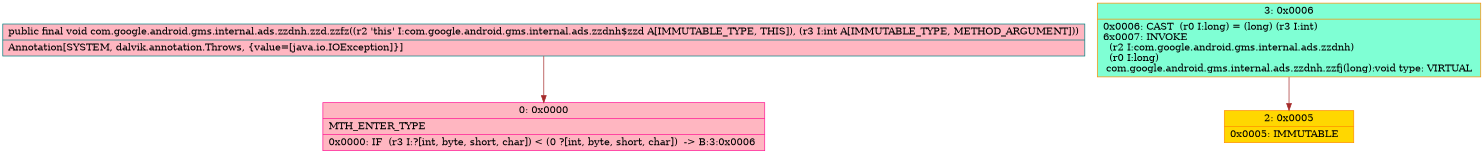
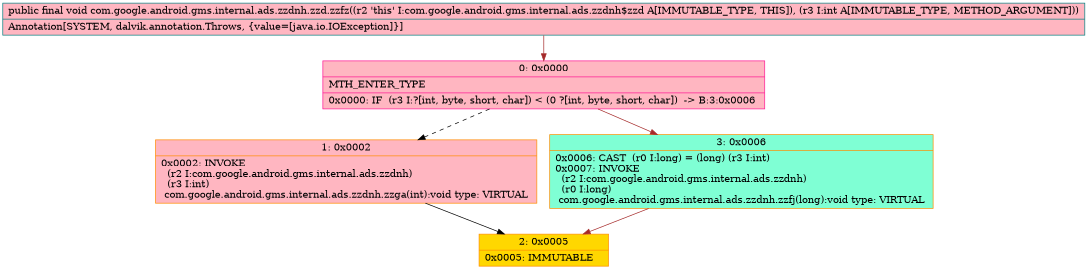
(1148, 37) -> (601, 169)
none -> (624, 120)
none -> (346, 172)
